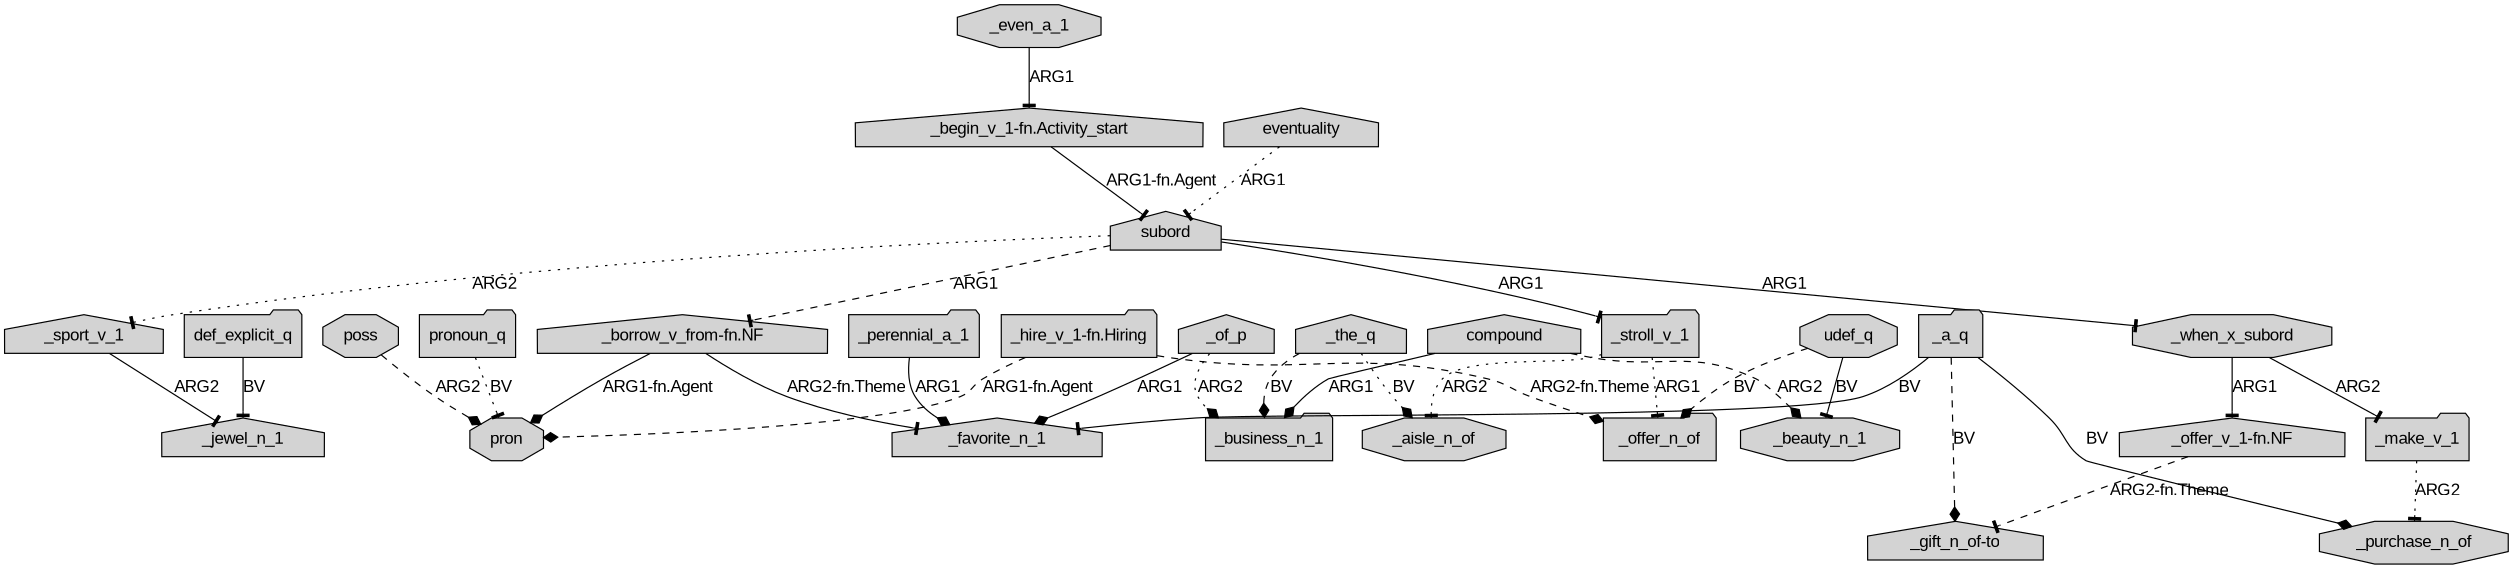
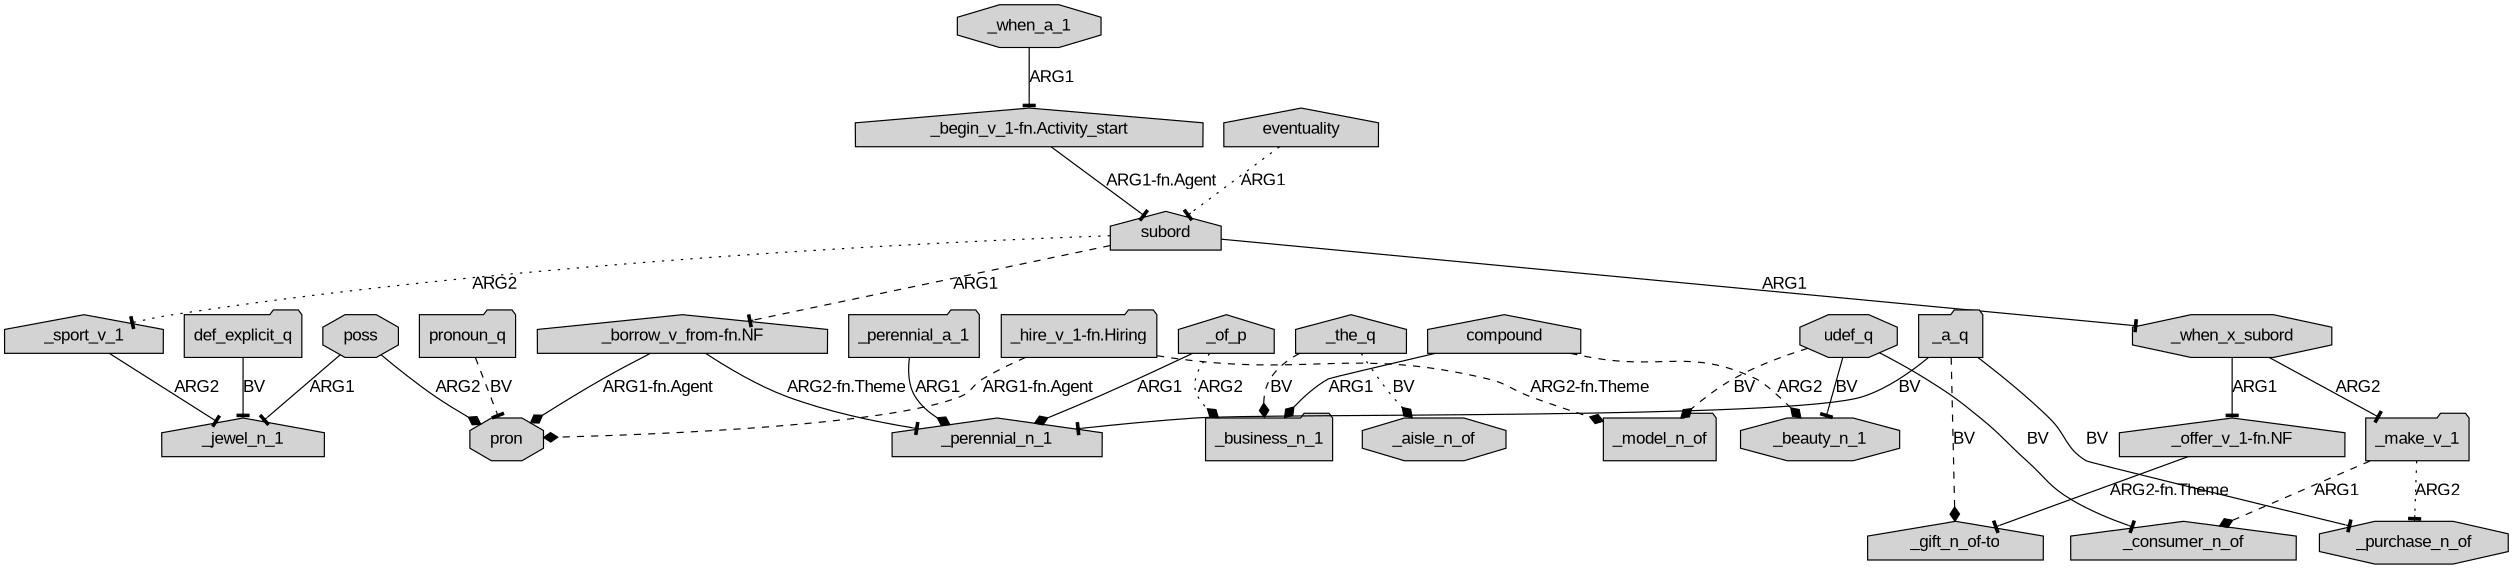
(1029, 26) -> (1029, 26)
(1650, 336) -> none
(486, 385) -> (486, 385)
none -> (304, 386)
(423, 388) -> (423, 388)
(997, 439) -> (997, 439)
(1660, 439) -> (1660, 439)
(2153, 478) -> (2153, 478)
(2094, 491) -> (2094, 491)
none -> (2183, 543)
